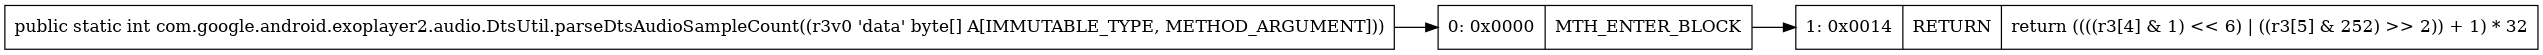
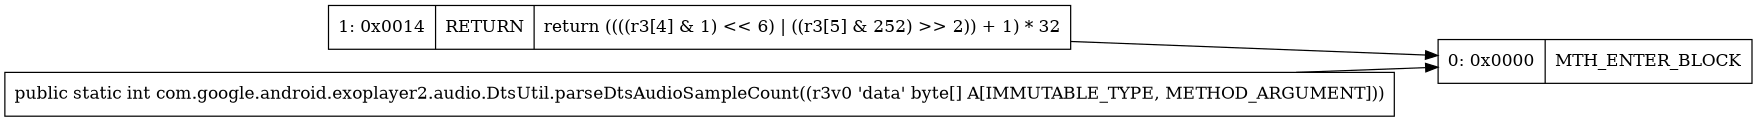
(1768, 27) -> (1248, 48)
